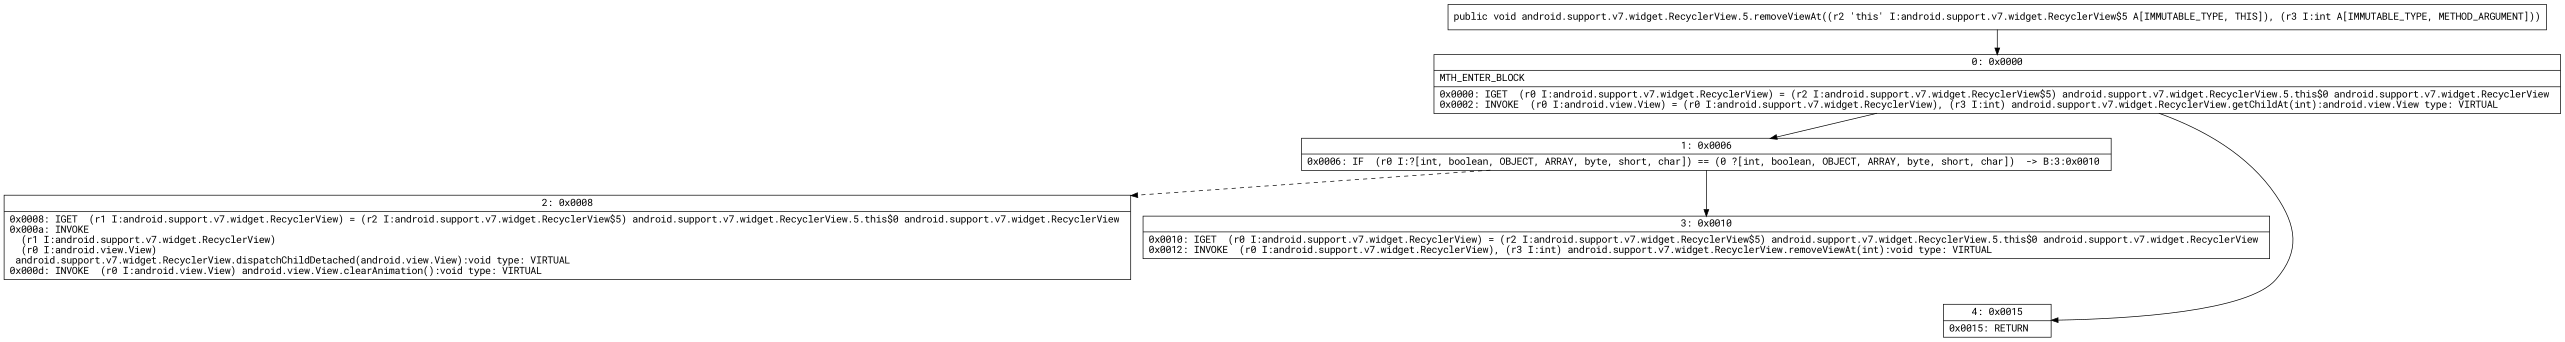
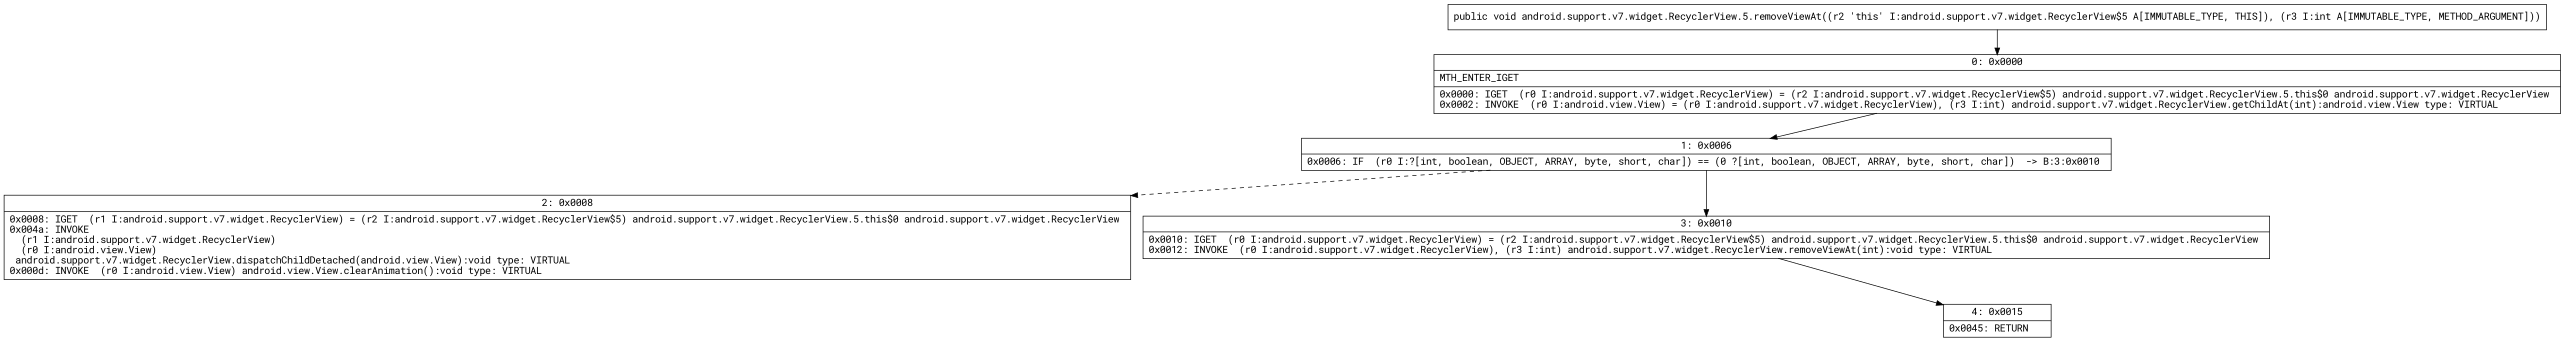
(1482, 78) -> (1479, 78)
(55, 230) -> (55, 230)
(2280, 274) -> (1857, 281)
(1997, 329) -> (1997, 329)
